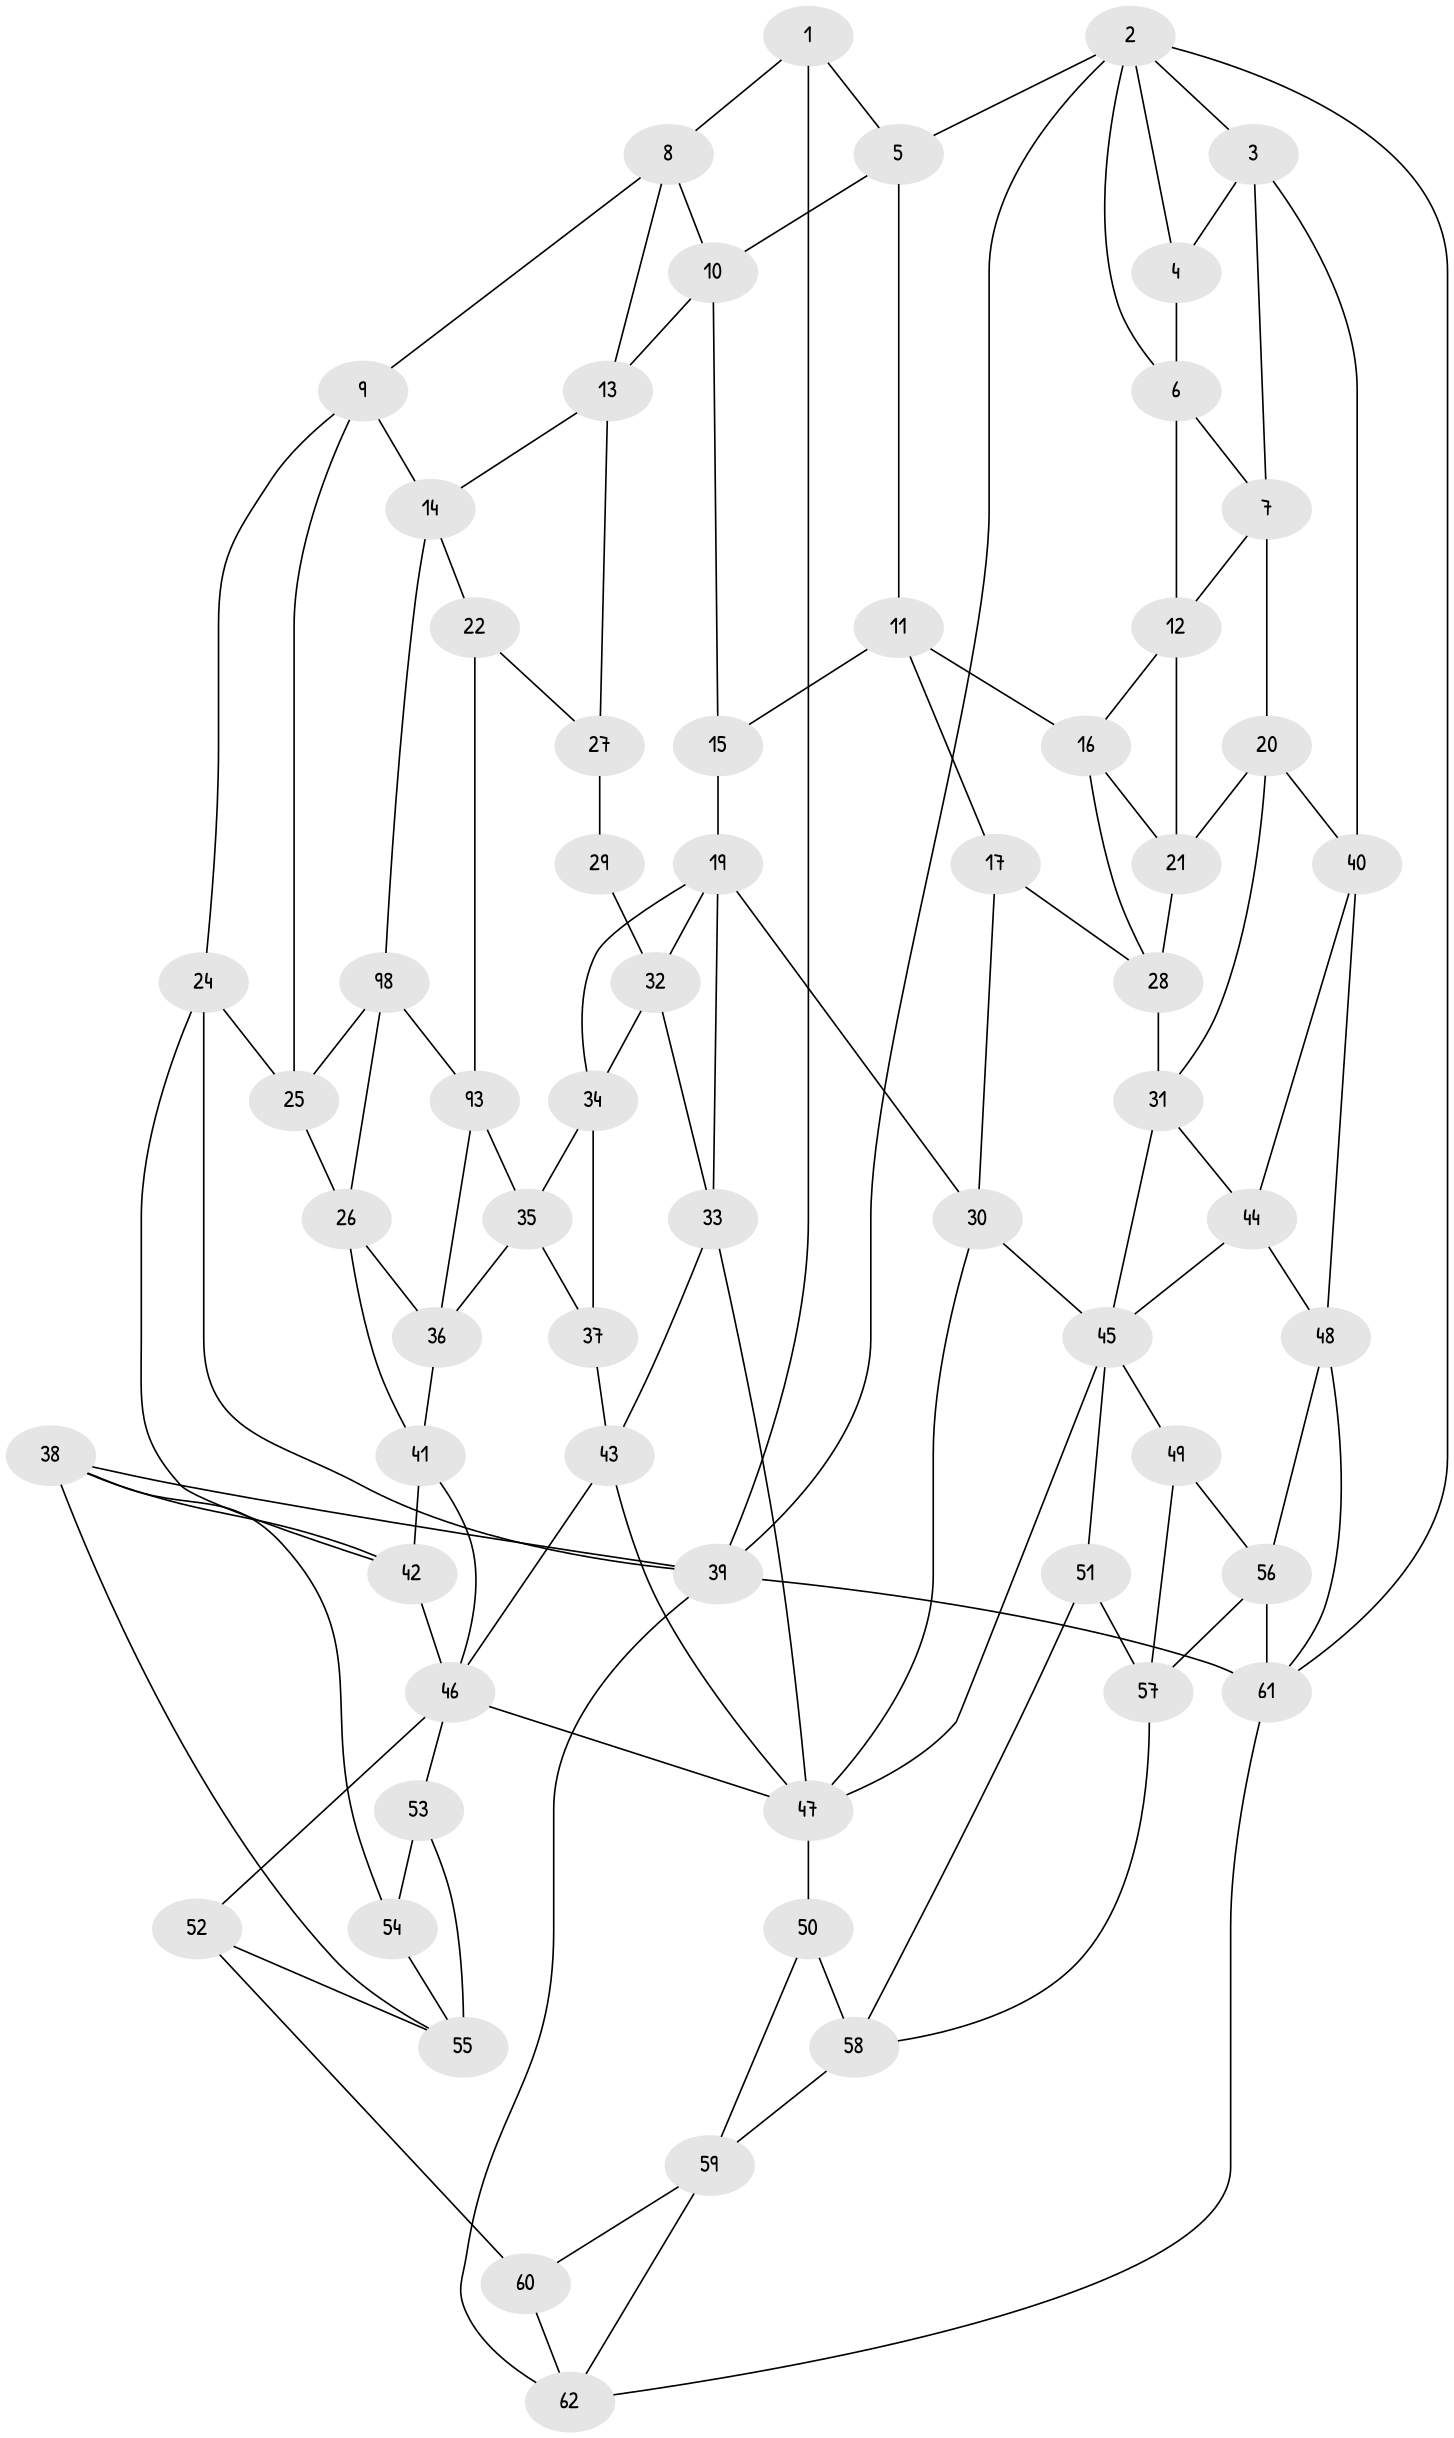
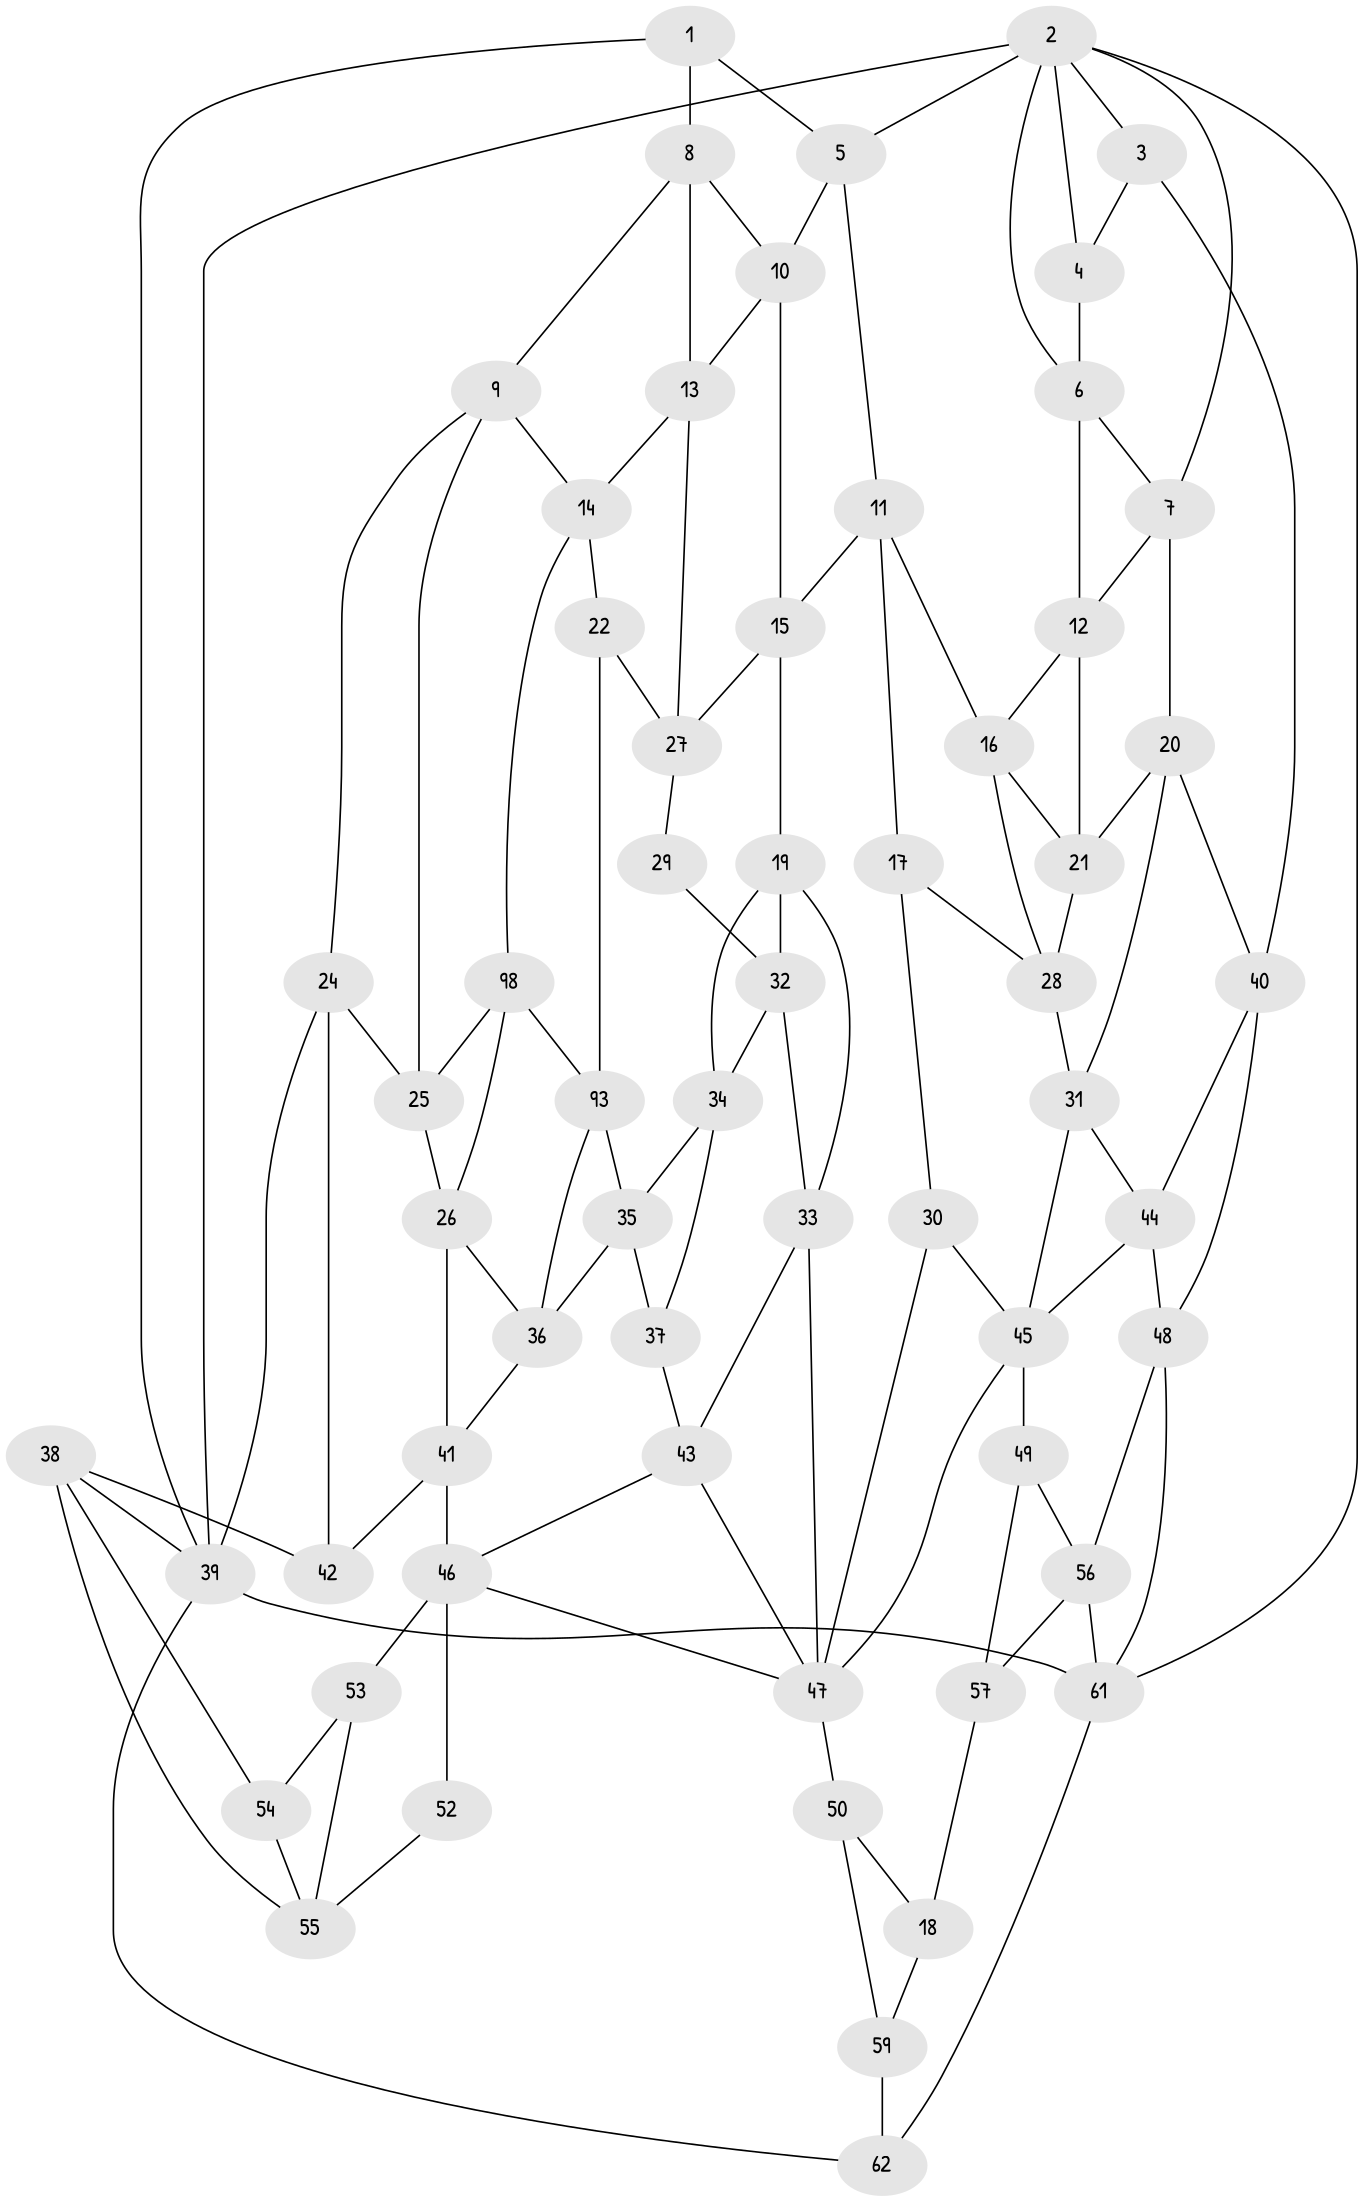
(1260, 332) -> (1231, 236)
none -> (729, 687)
(848, 1042) -> none
(1086, 1574) -> none
(431, 1633) -> none
(854, 2047) -> (928, 1929)
(526, 2284) -> none
